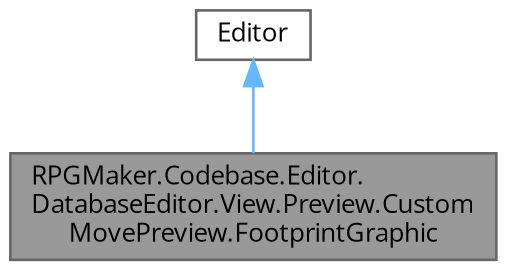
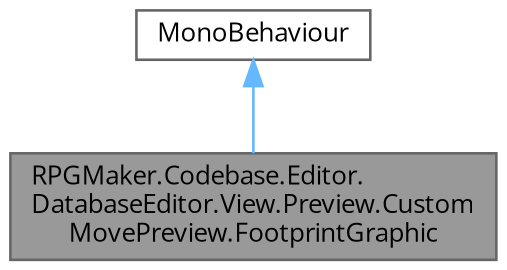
(253, 35) -> (253, 35)
